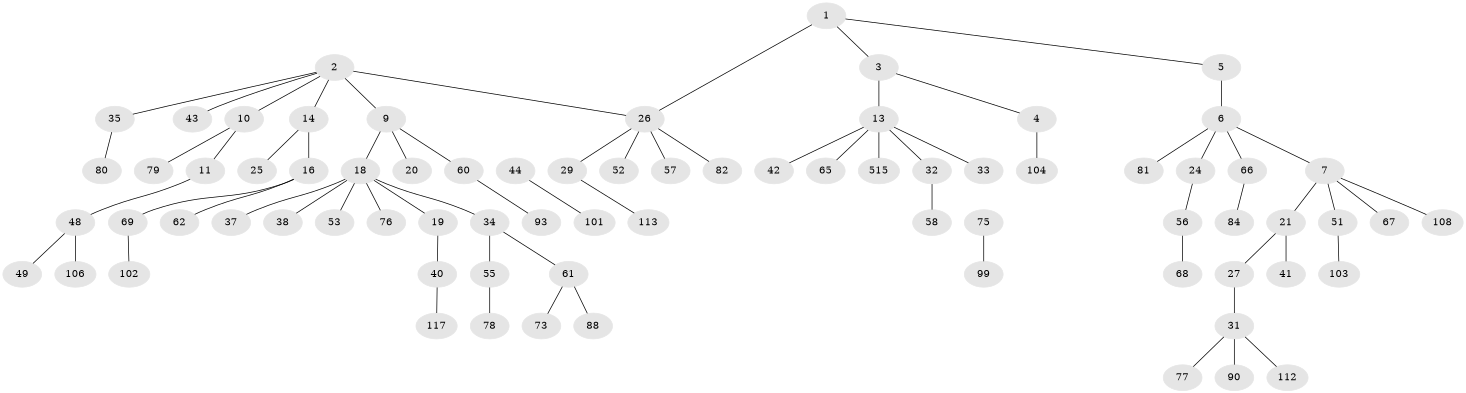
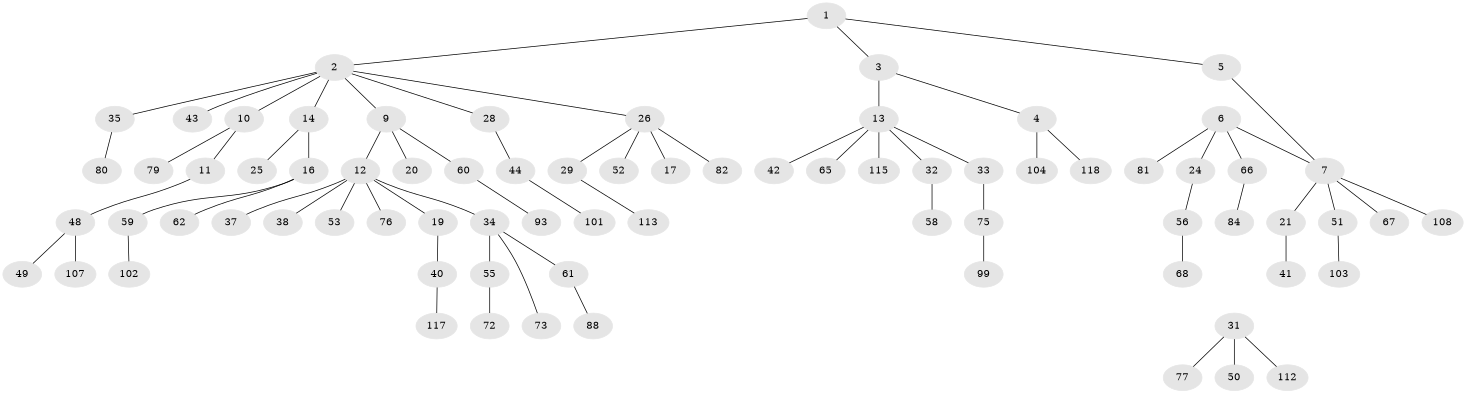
(736, 68) -> (581, 42)
(1221, 93) -> (1273, 119)
none -> (490, 119)
(360, 171) -> (360, 171)
(671, 171) -> (671, 171)
(879, 171) -> (879, 171)
none -> (1091, 171)
none -> (984, 197)
(128, 223) -> (128, 223)
(75, 274) -> (75, 274)
(1234, 274) -> none
(555, 300) -> (521, 272)
(490, 326) -> (490, 326)
(1234, 378) -> (1234, 378)
